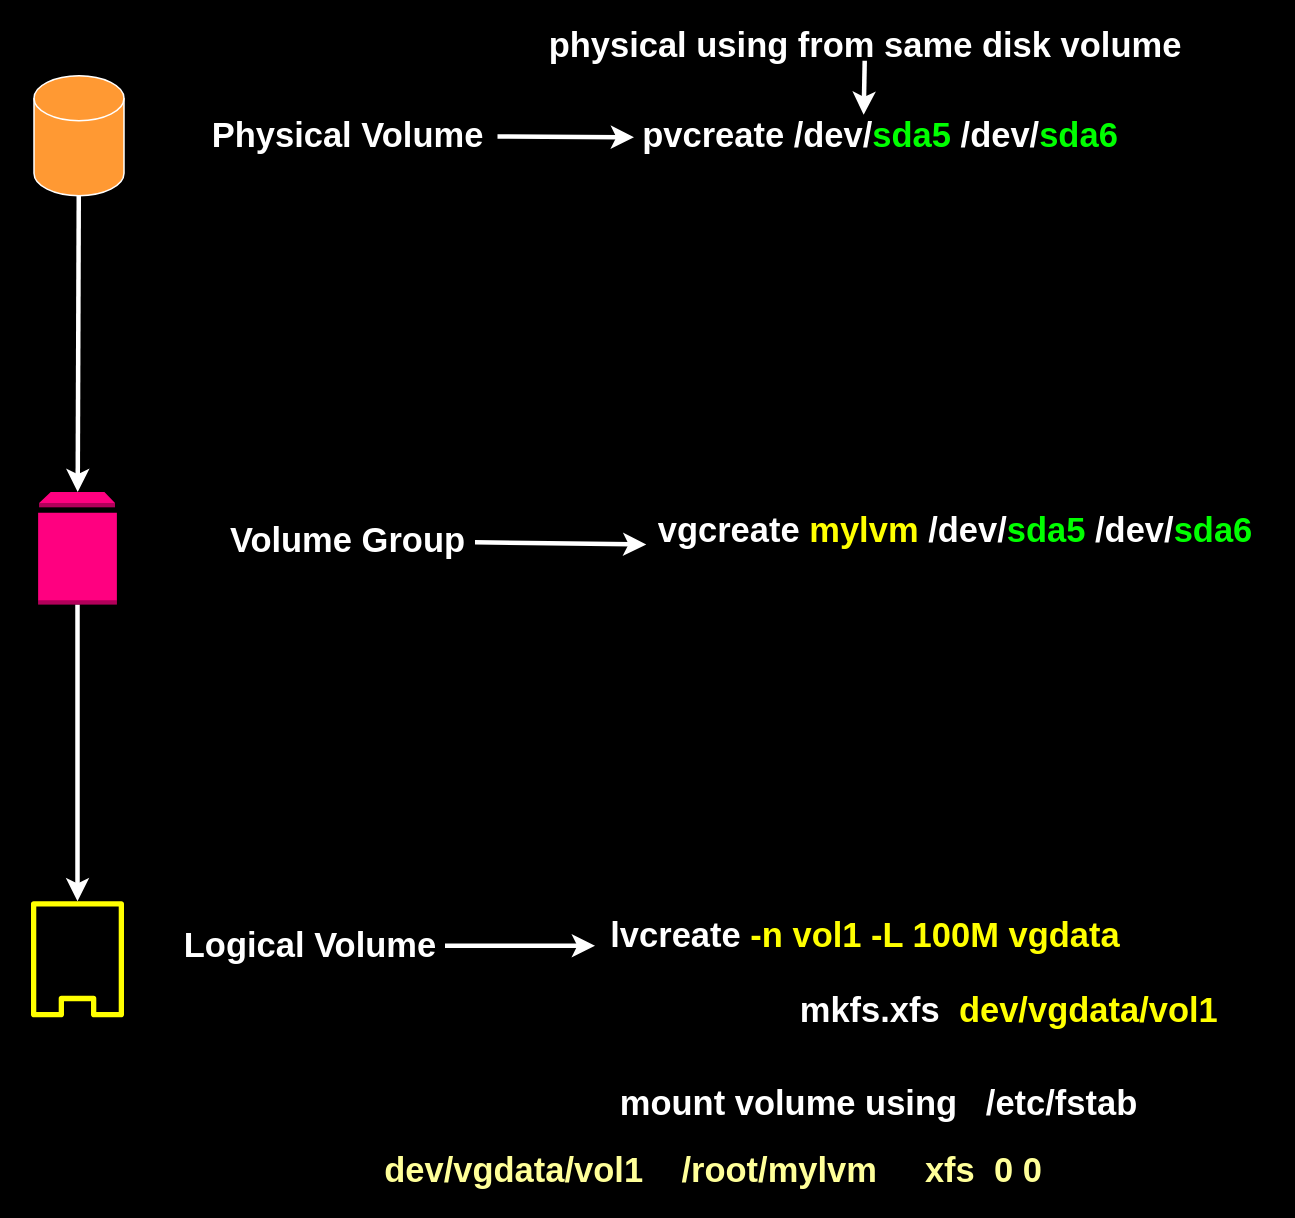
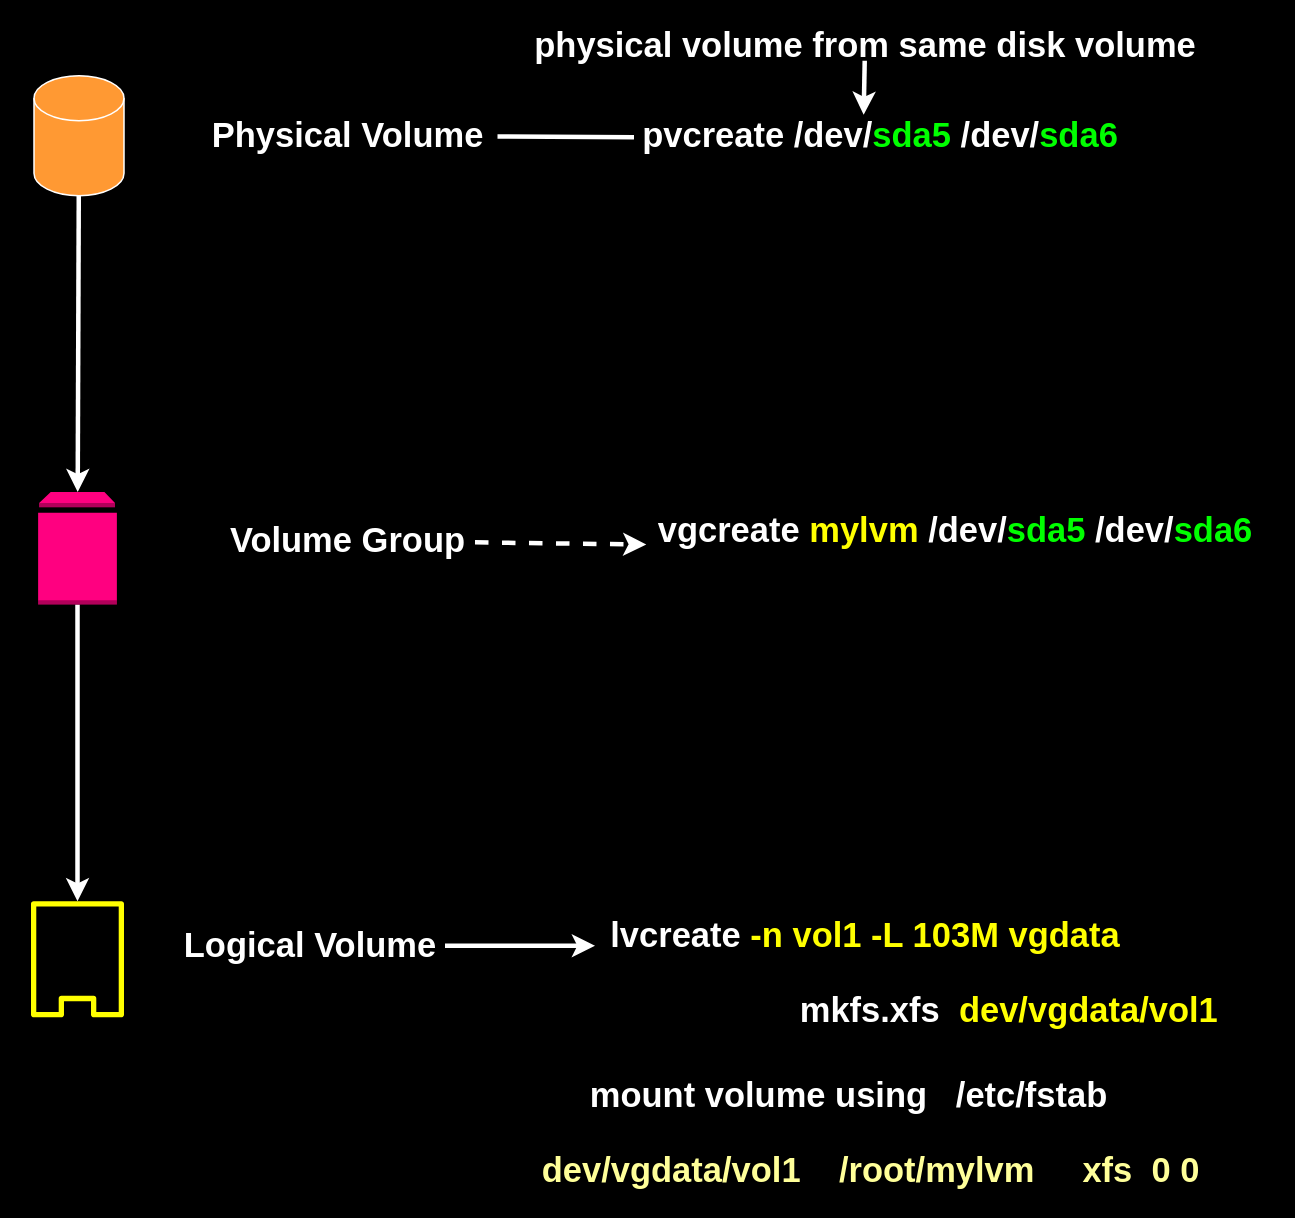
(866, 46) -> (866, 46)
(616, 137) -> (623, 137)
(494, 543) -> (494, 543)
(866, 946) -> (866, 946)
(887, 1103) -> (857, 1096)
(722, 1163) -> (880, 1163)
